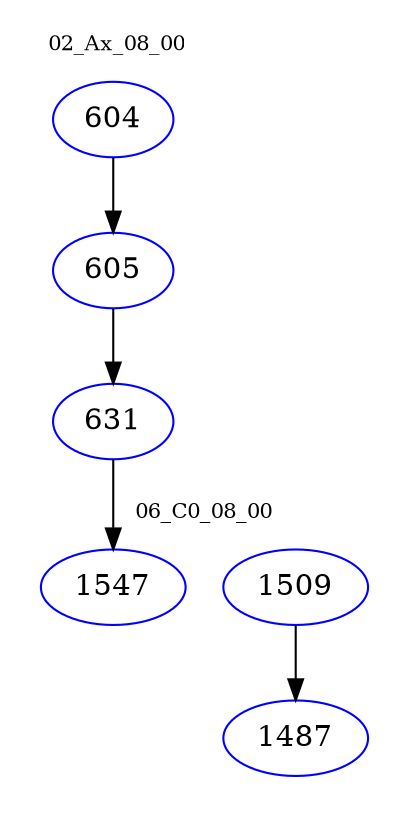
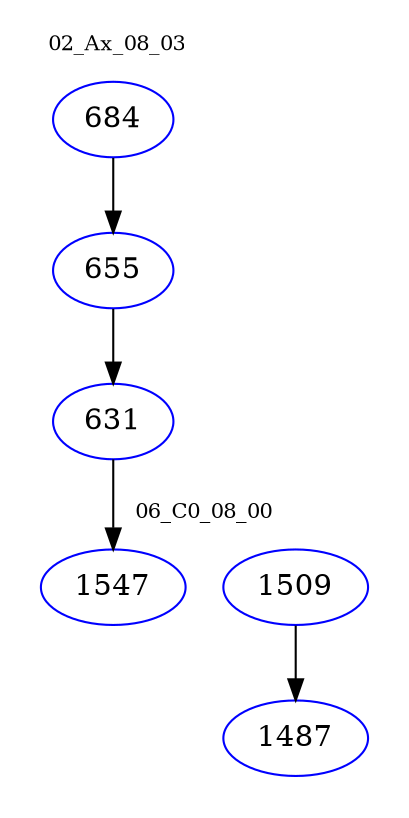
(117, 45) -> (117, 45)
(113, 120) -> (113, 120)
(113, 271) -> (113, 271)
